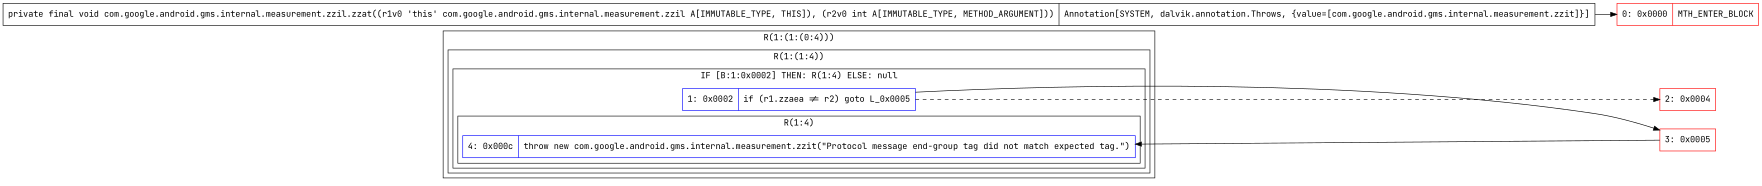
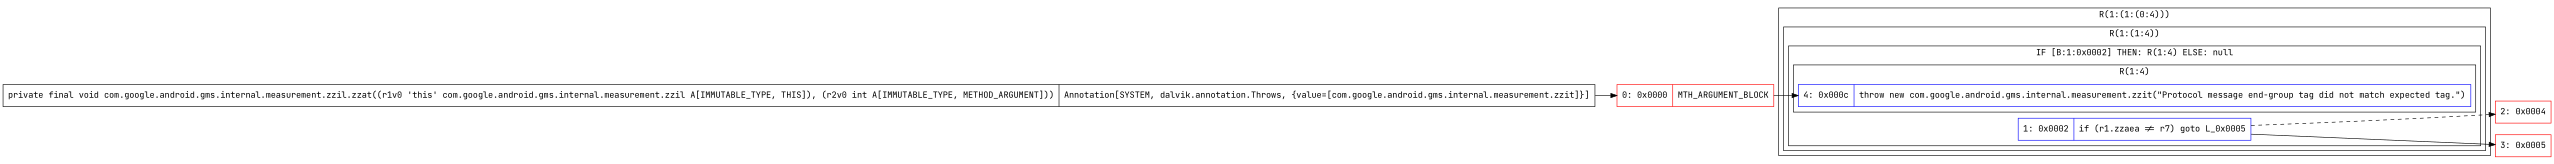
(1716, 14) -> (1723, 95)
(827, 99) -> (2162, 129)
(1401, 142) -> (1783, 96)
